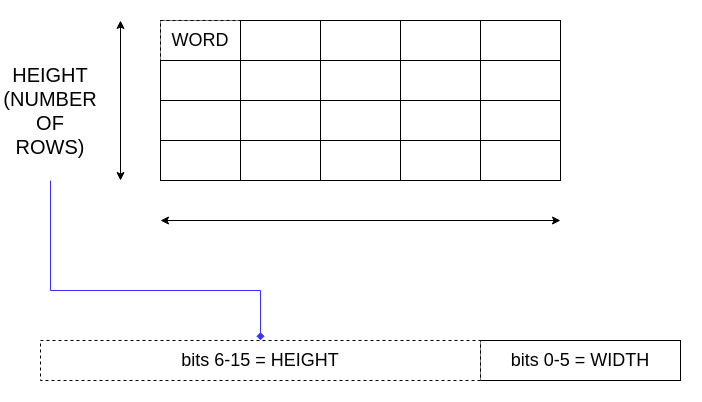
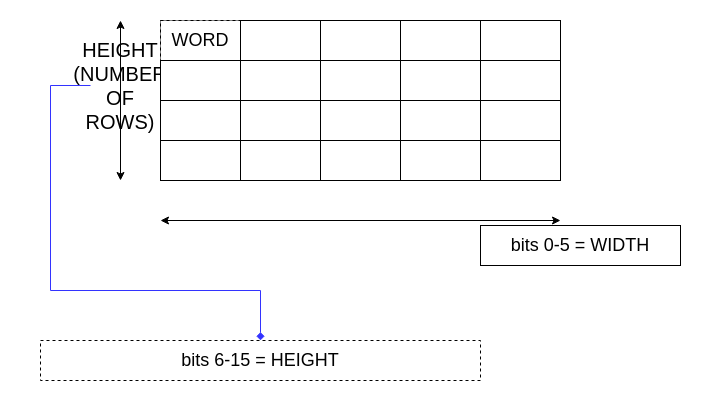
(51, 111) -> (121, 86)
(581, 361) -> (581, 246)
